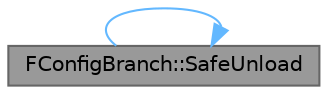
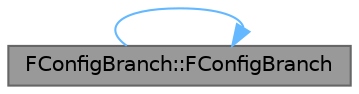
(164, 66) -> (180, 66)
